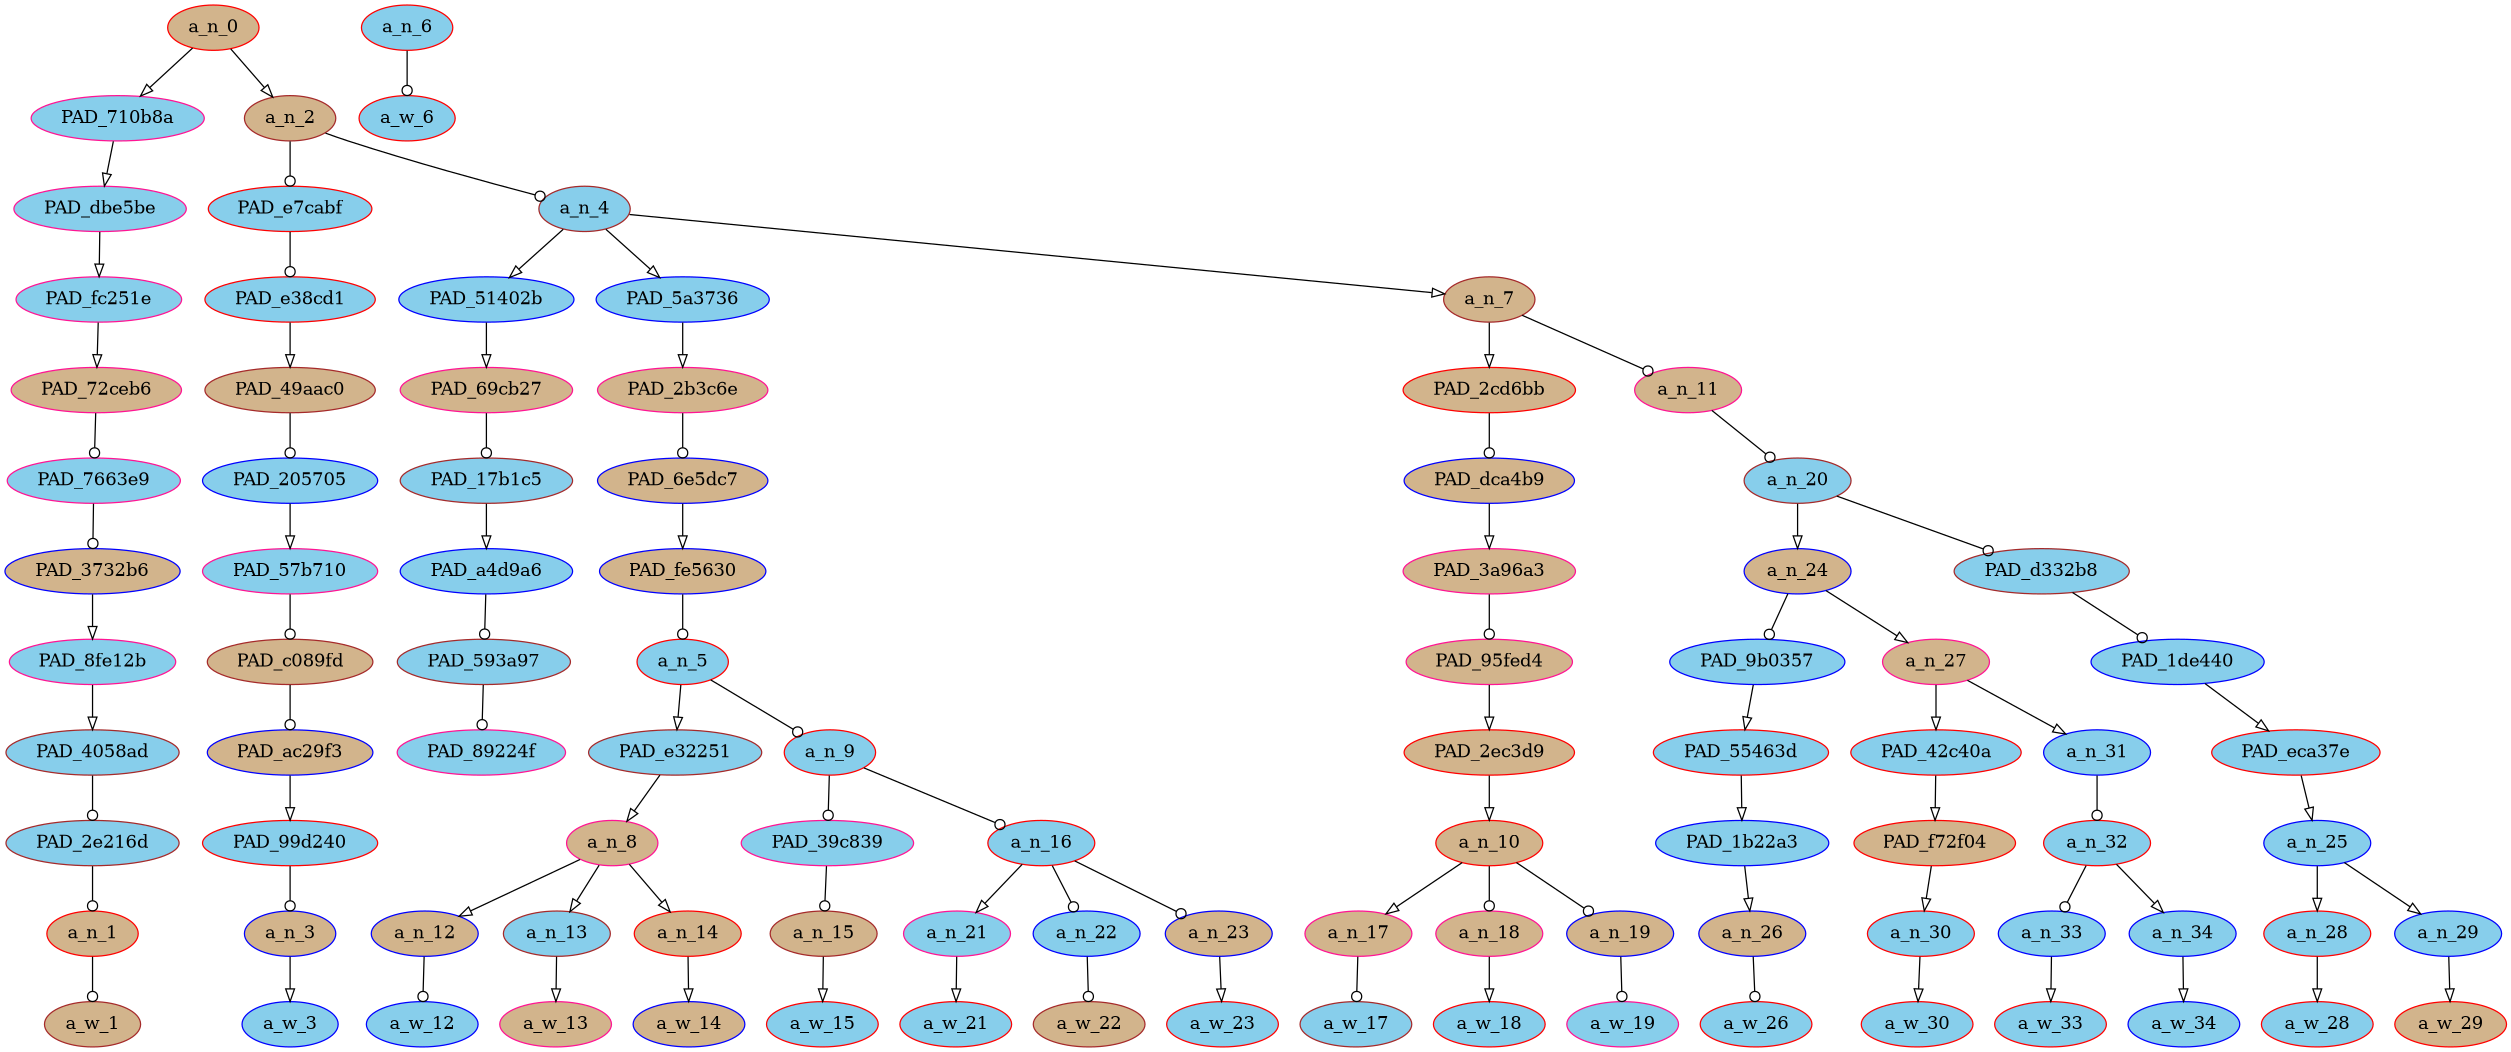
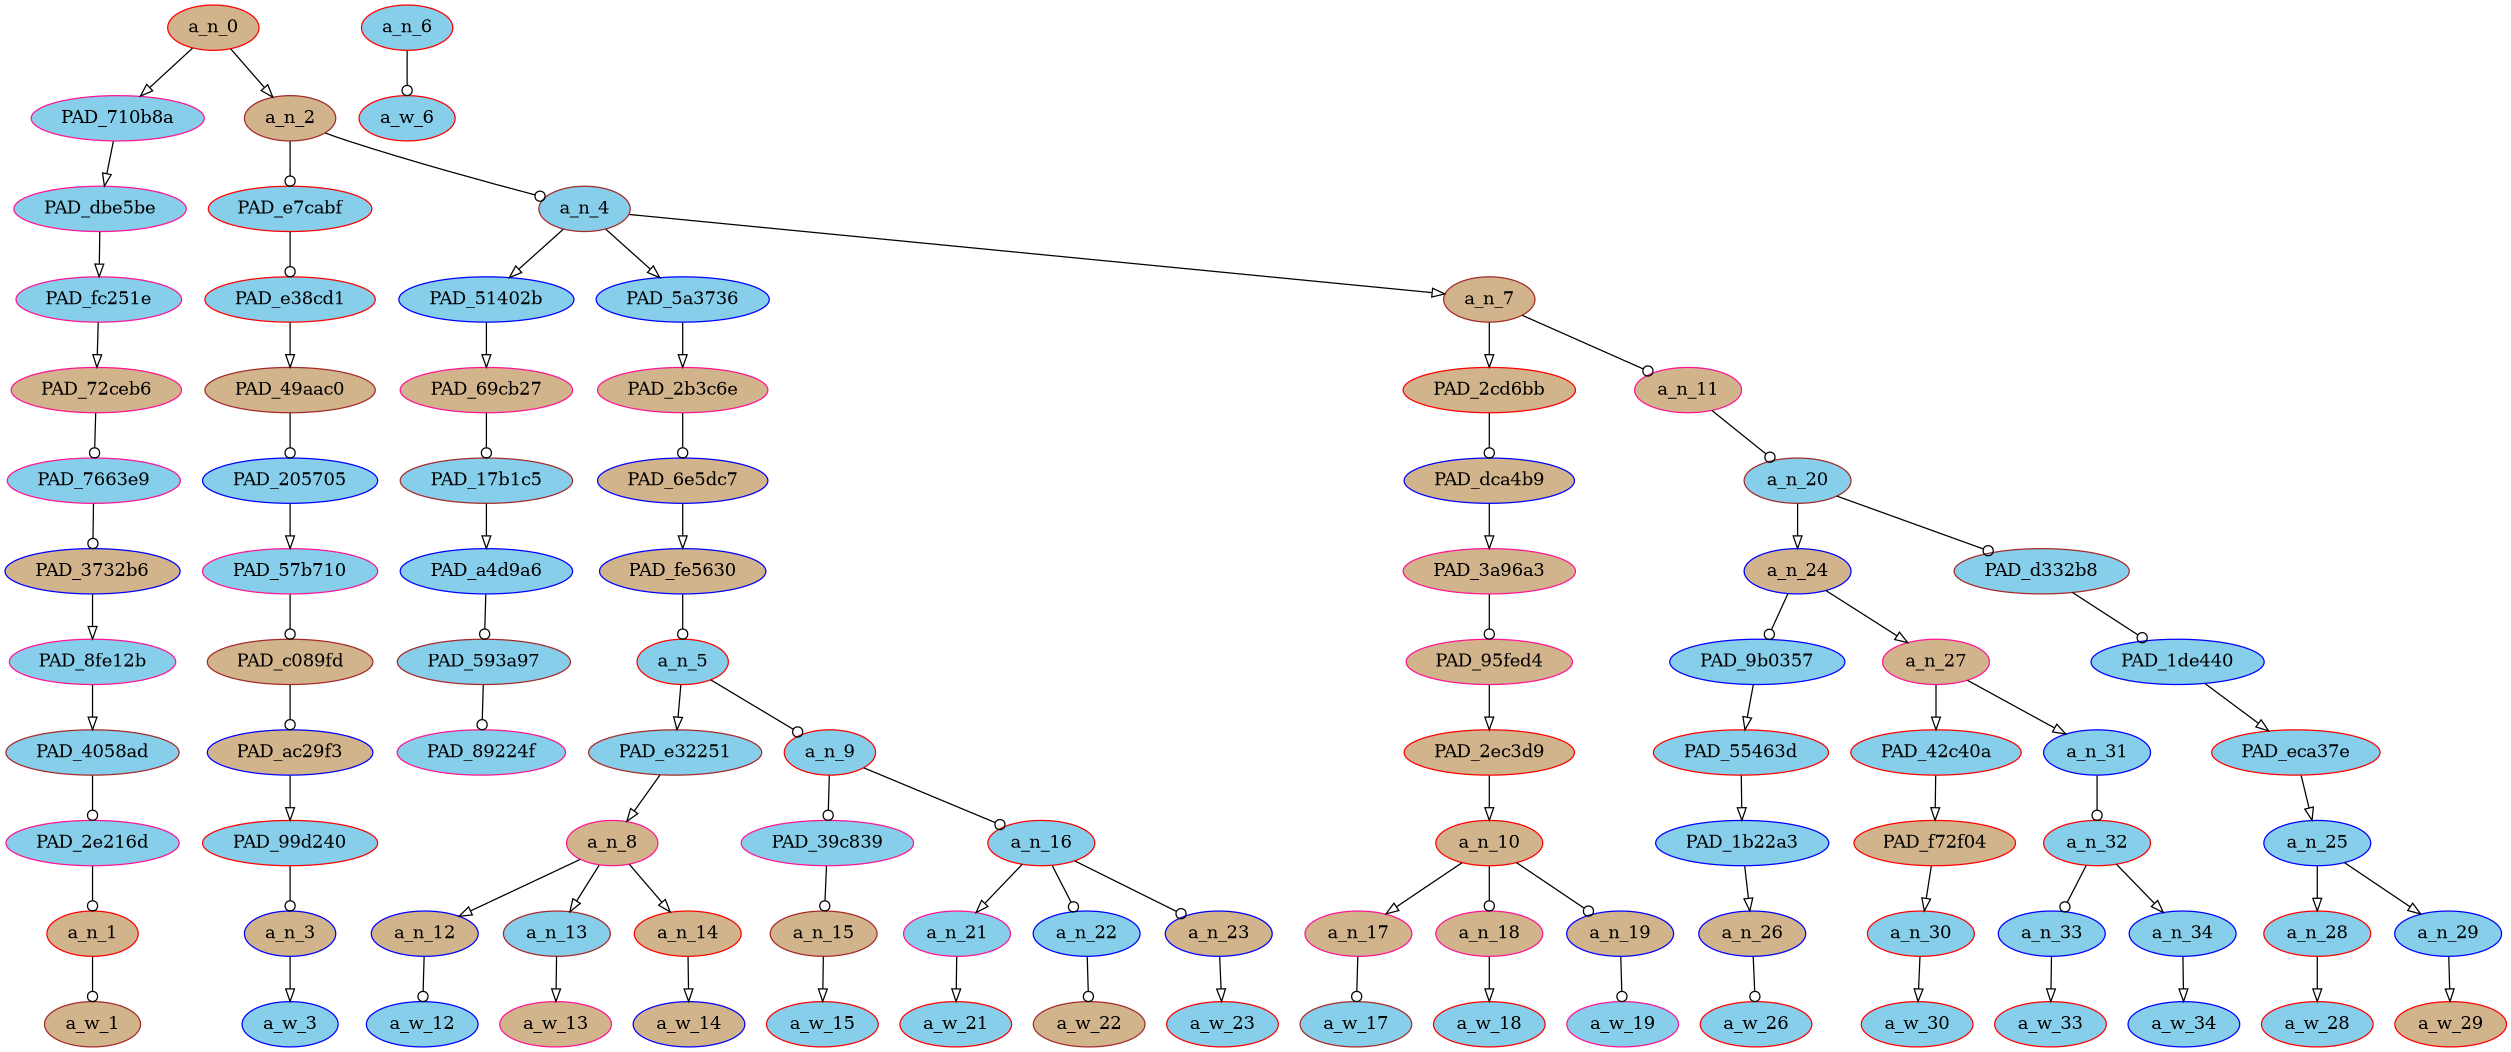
(93, 843) -> (93, 843)
